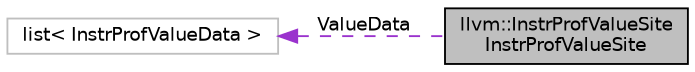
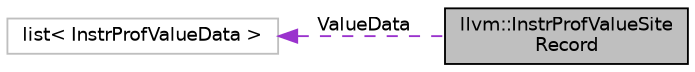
(566, 36) -> (566, 36)
